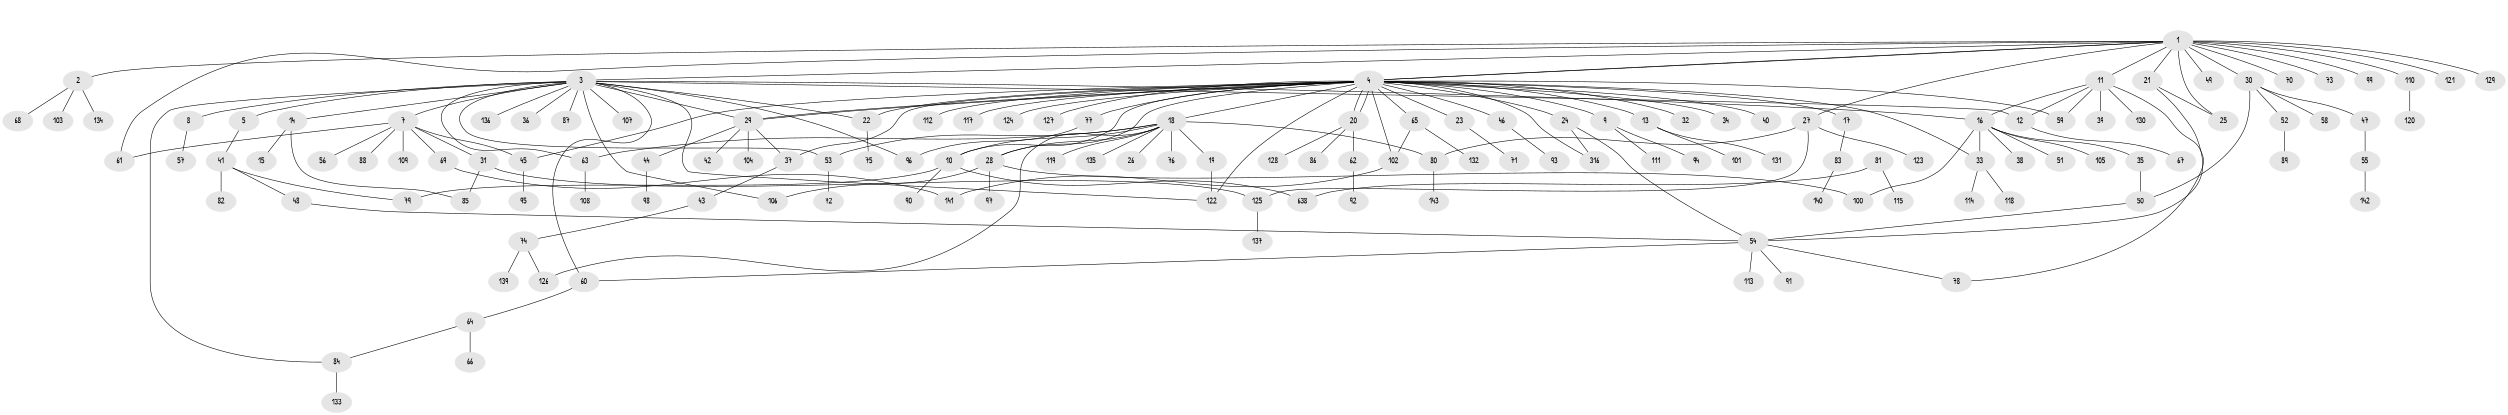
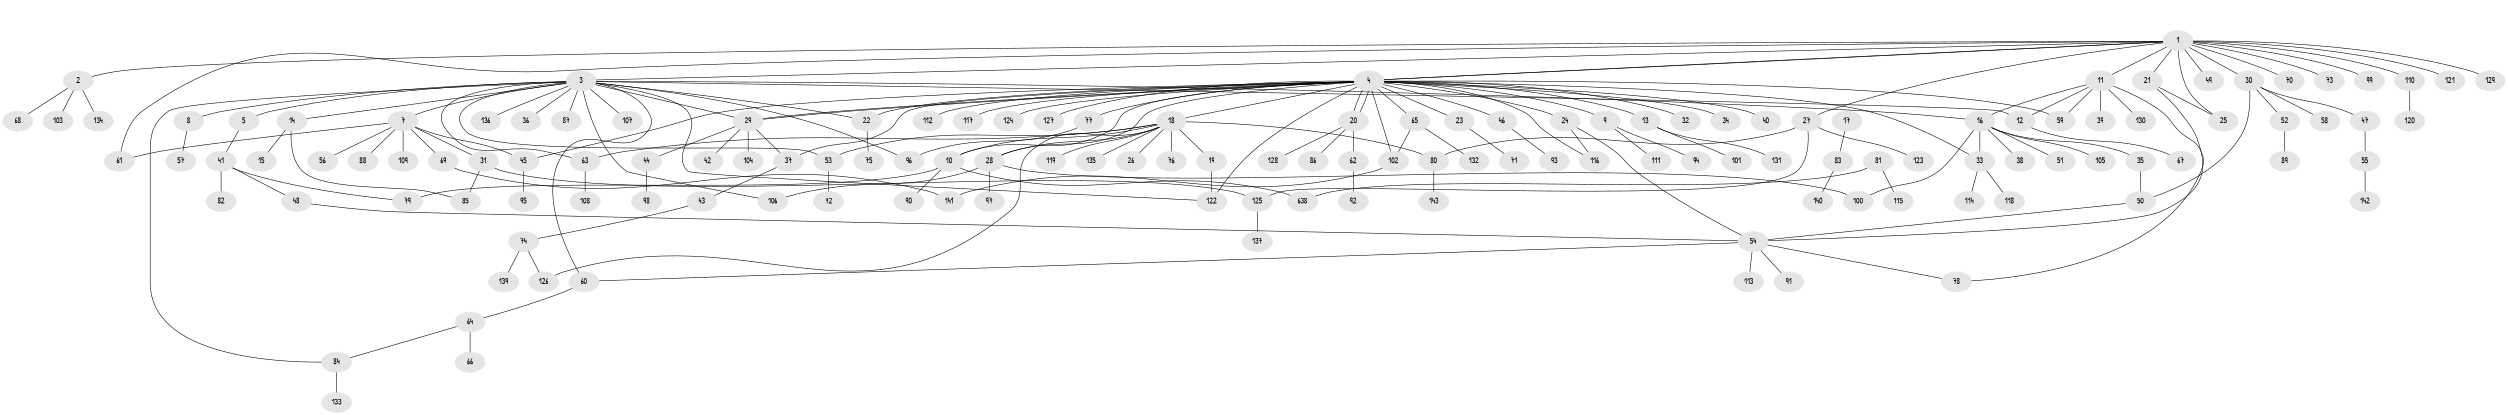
(1611, 89) -> none
(1595, 161) -> (1595, 161)
